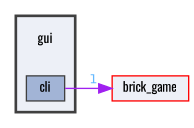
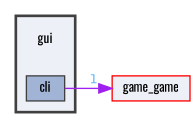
(150, 88) -> (151, 88)
